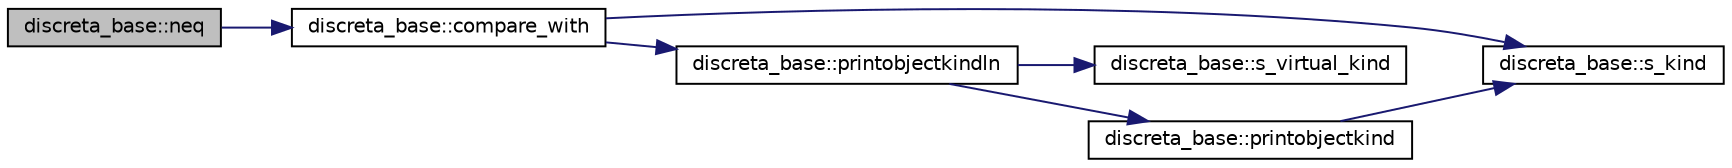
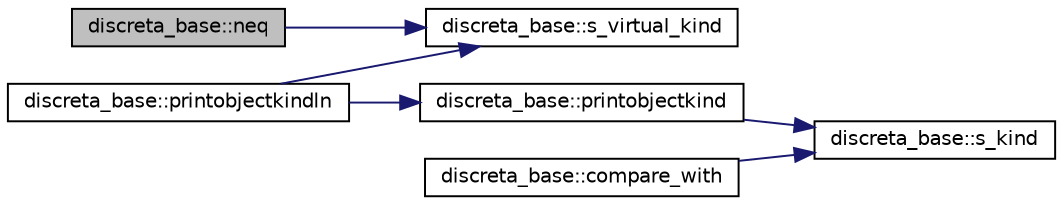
(247, 28) -> (345, 28)
(631, 45) -> none
